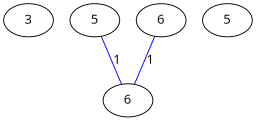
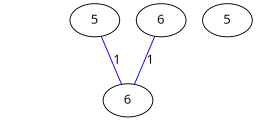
(29, 20) -> none
